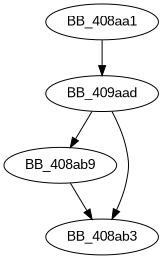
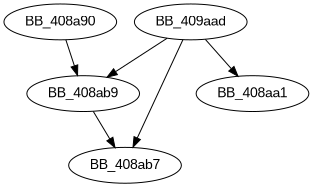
none -> (60, 22)
(102, 53) -> (218, 54)
(102, 237) -> (125, 165)
